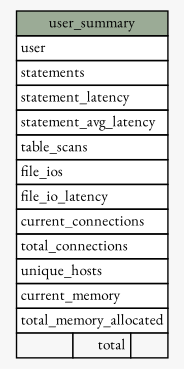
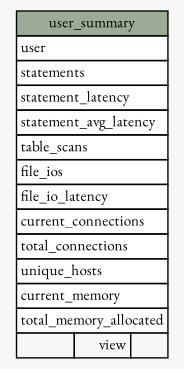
(112, 345) -> (113, 345)
